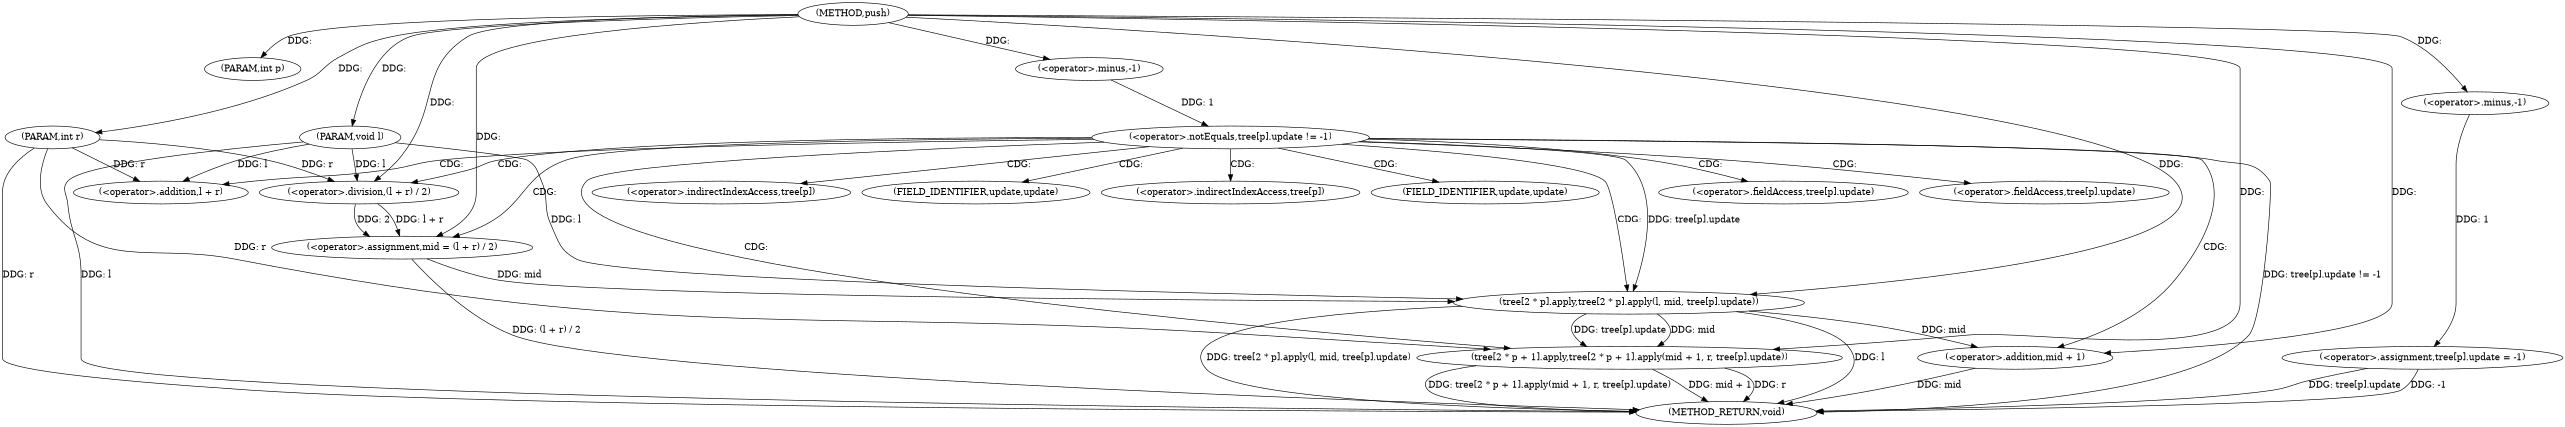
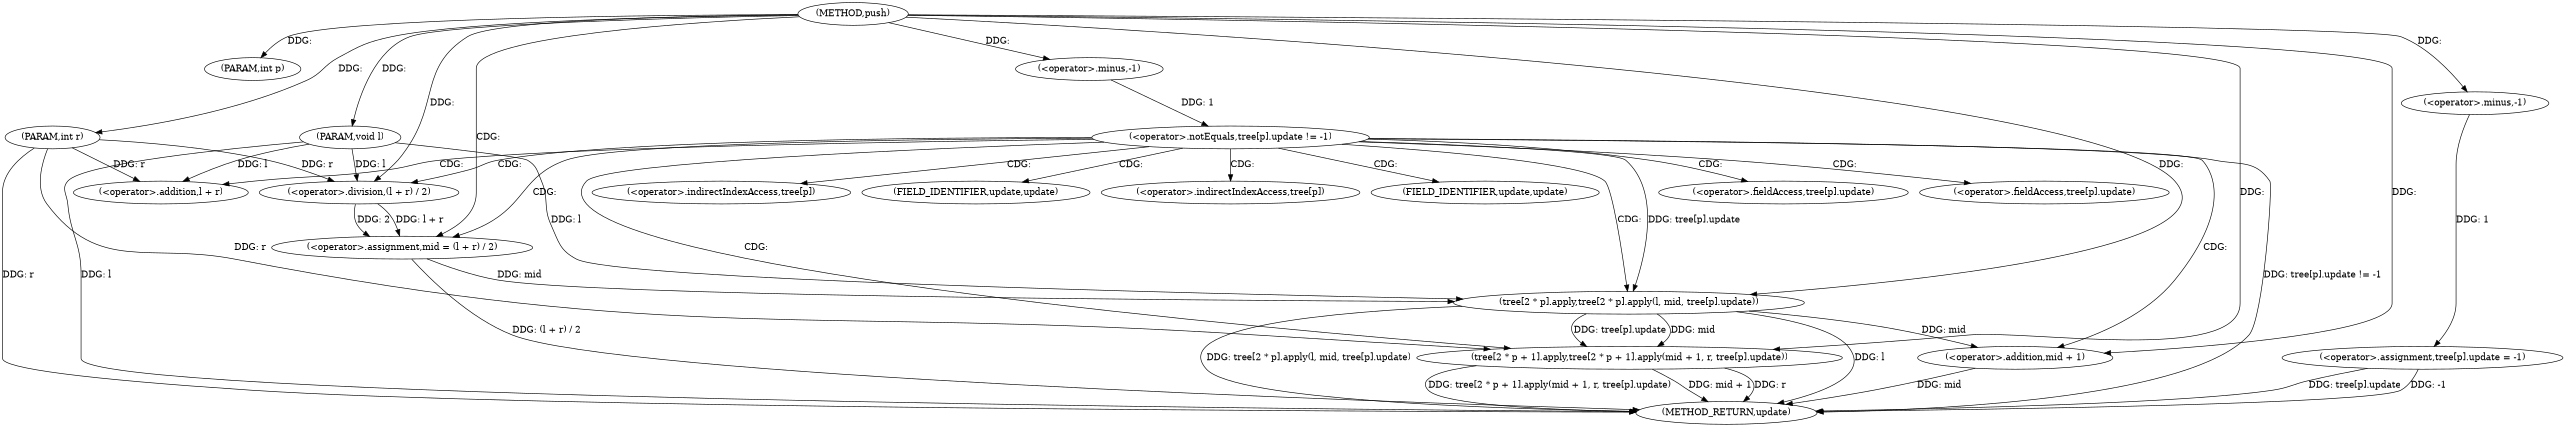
(490, 137) -> (490, 137)
(1726, 413) -> (1726, 413)
